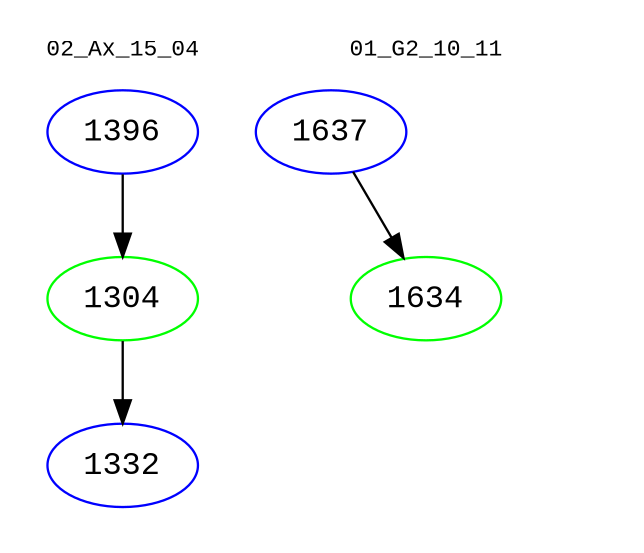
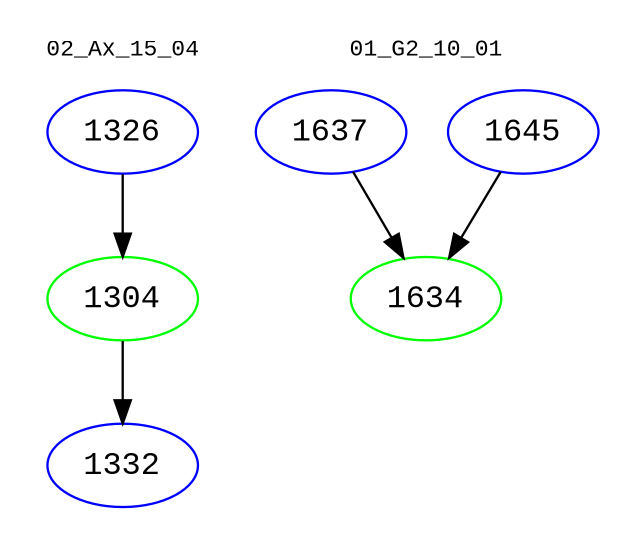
(427, 50) -> (427, 50)
(123, 132) -> (123, 132)
none -> (523, 132)
